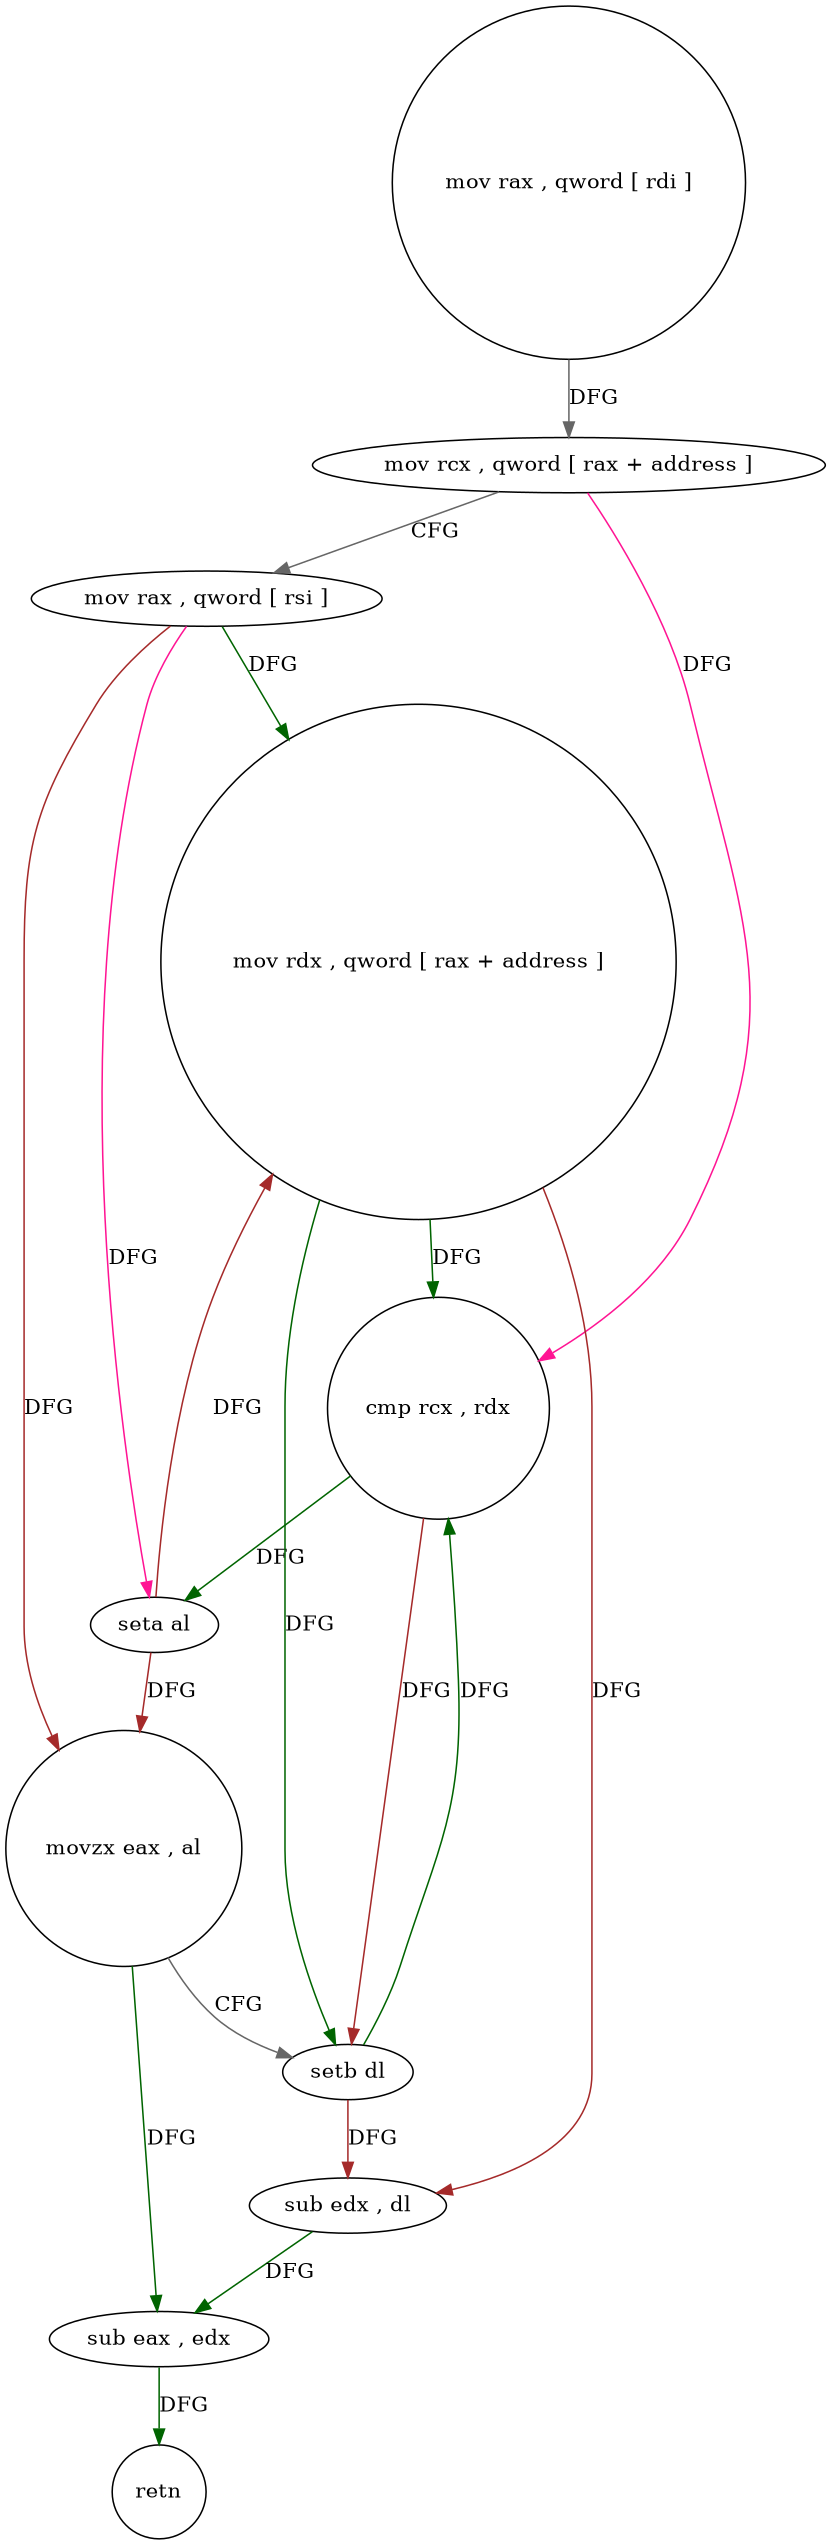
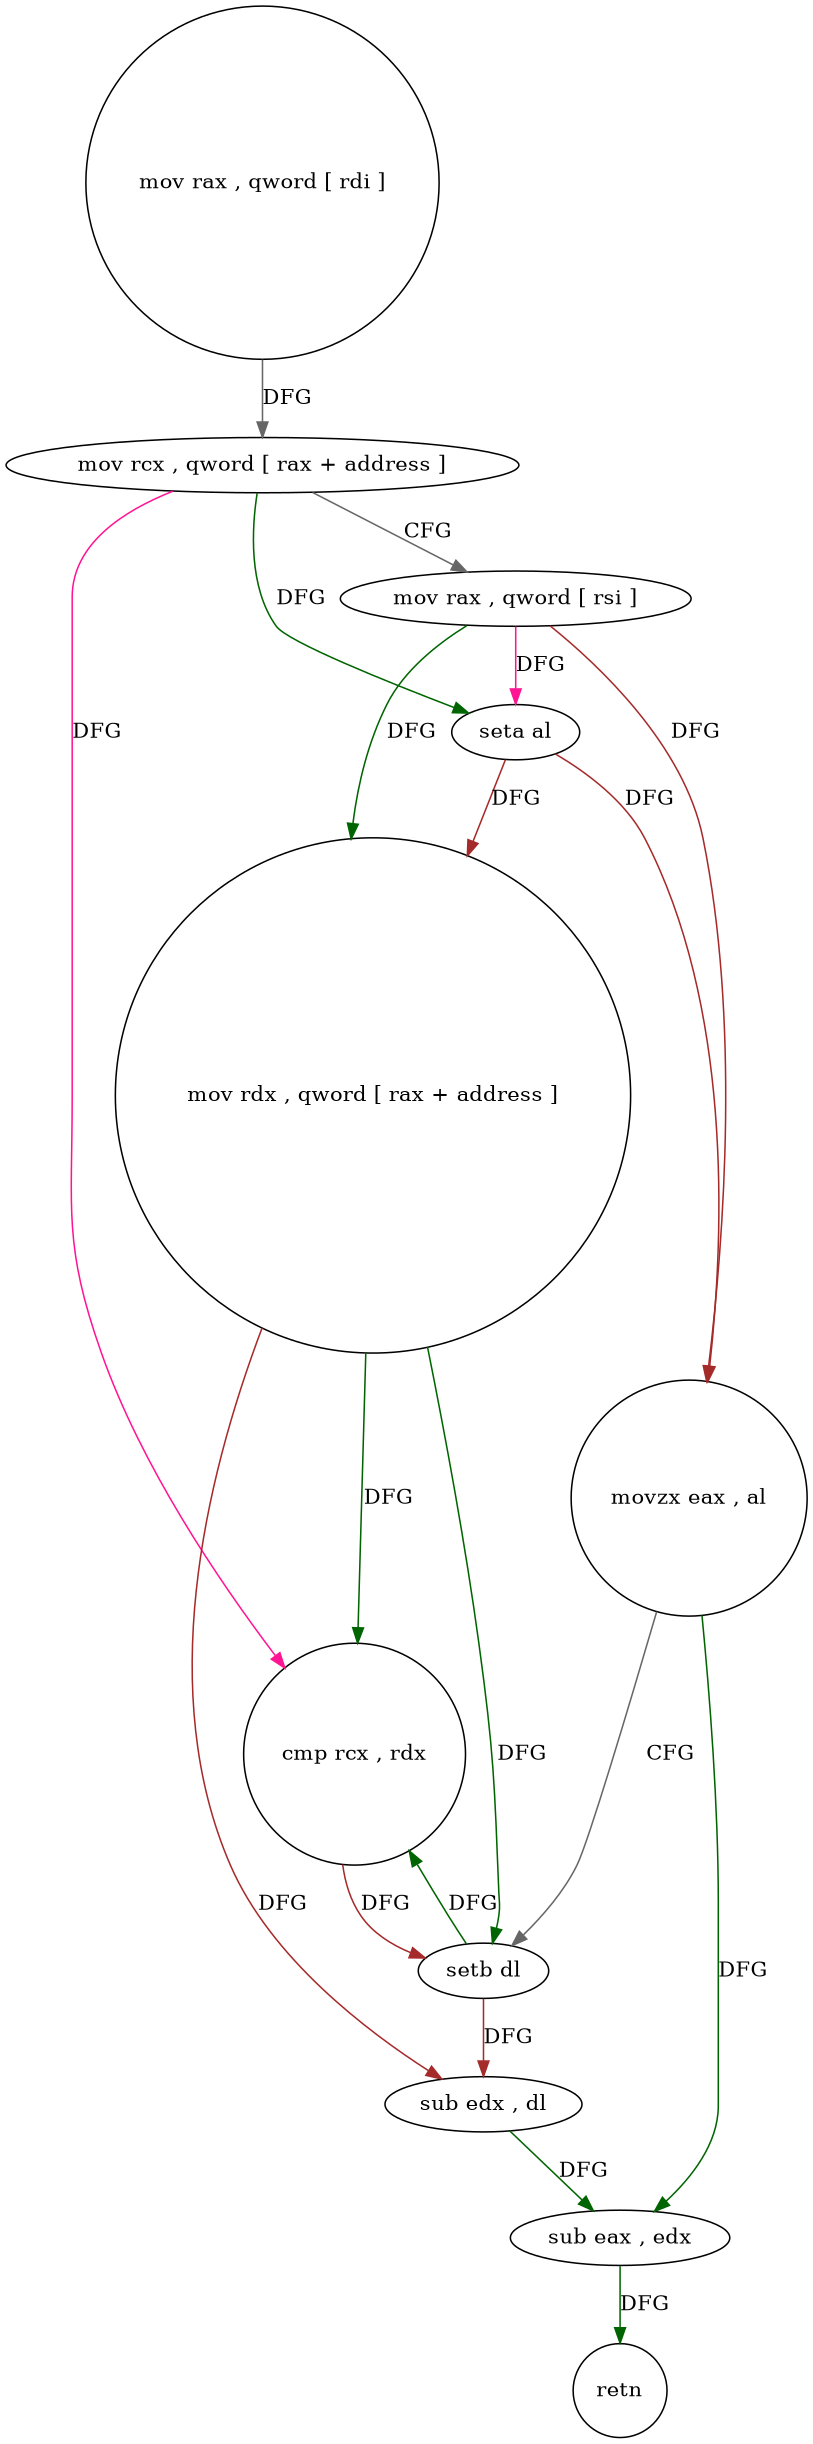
(274, 1533) -> (301, 642)
